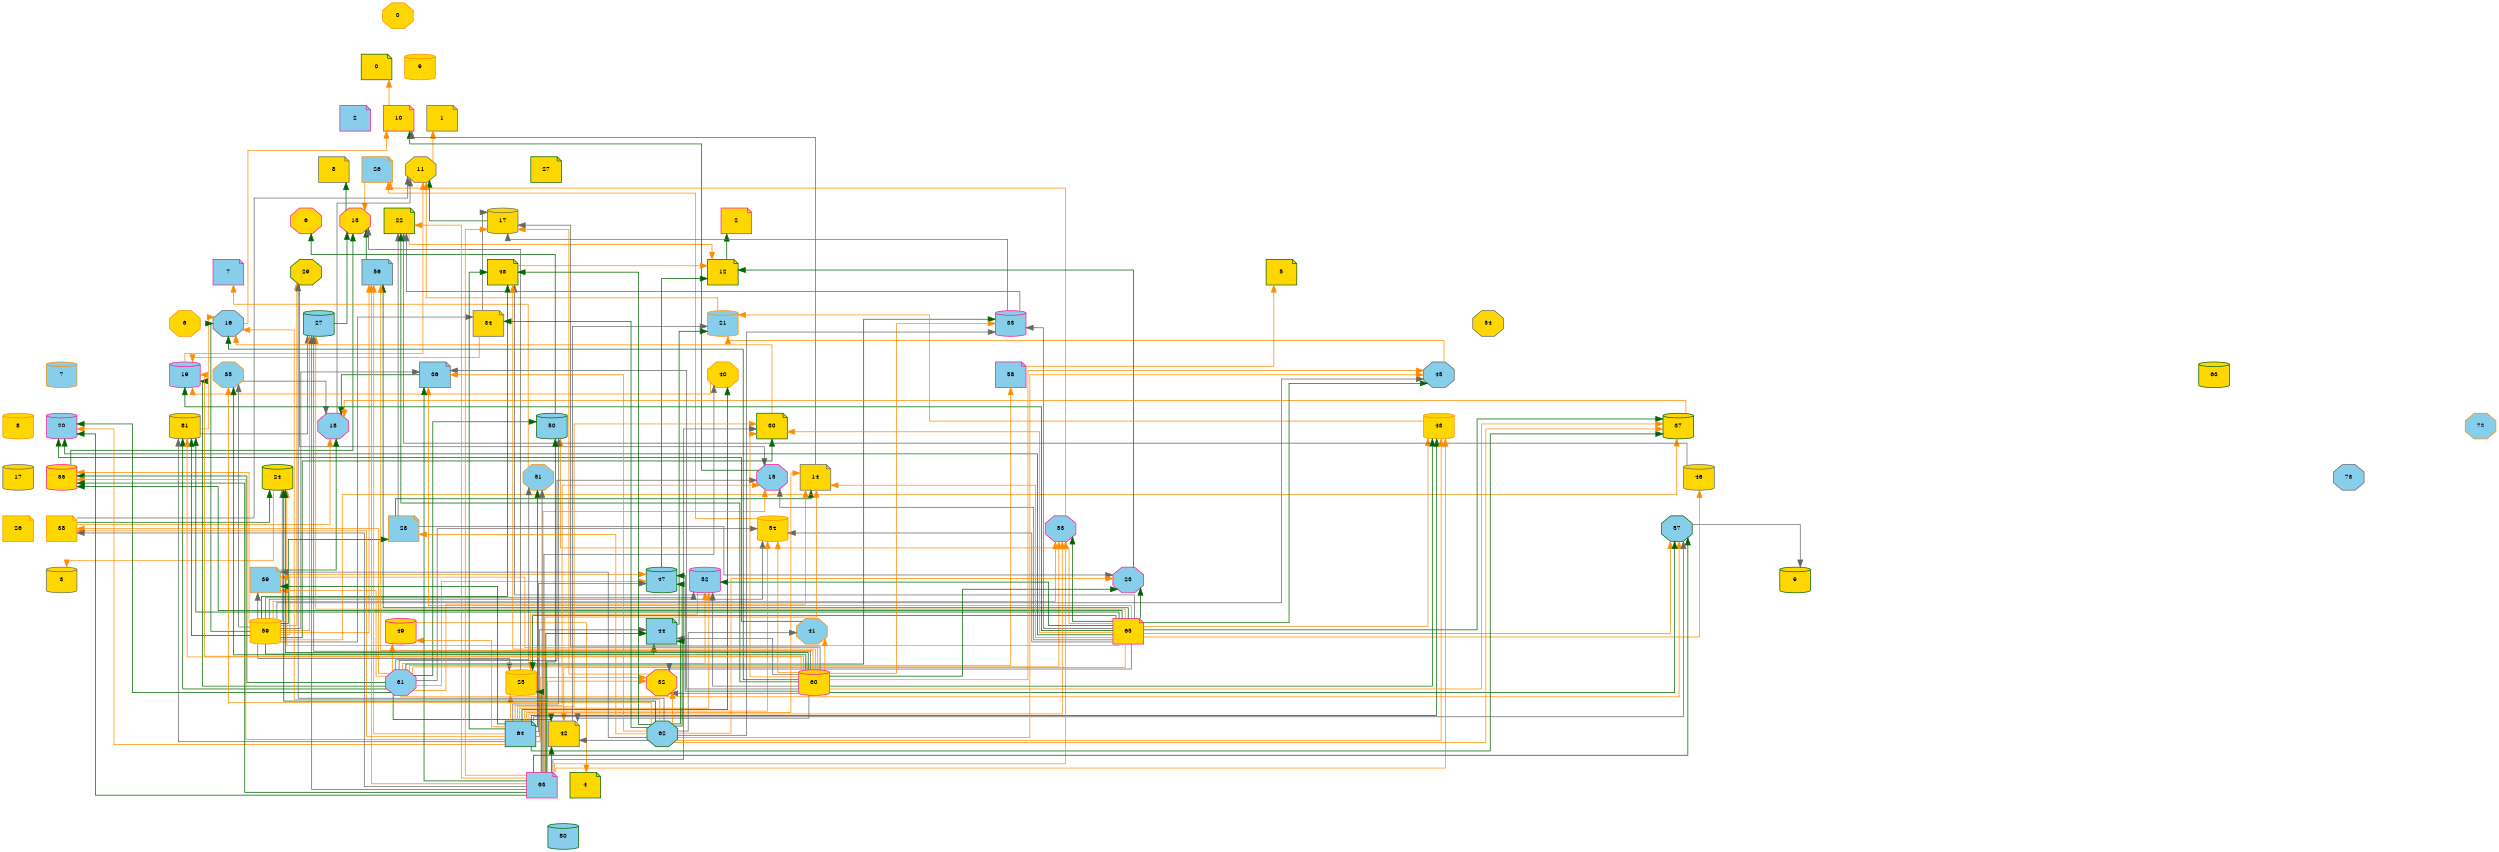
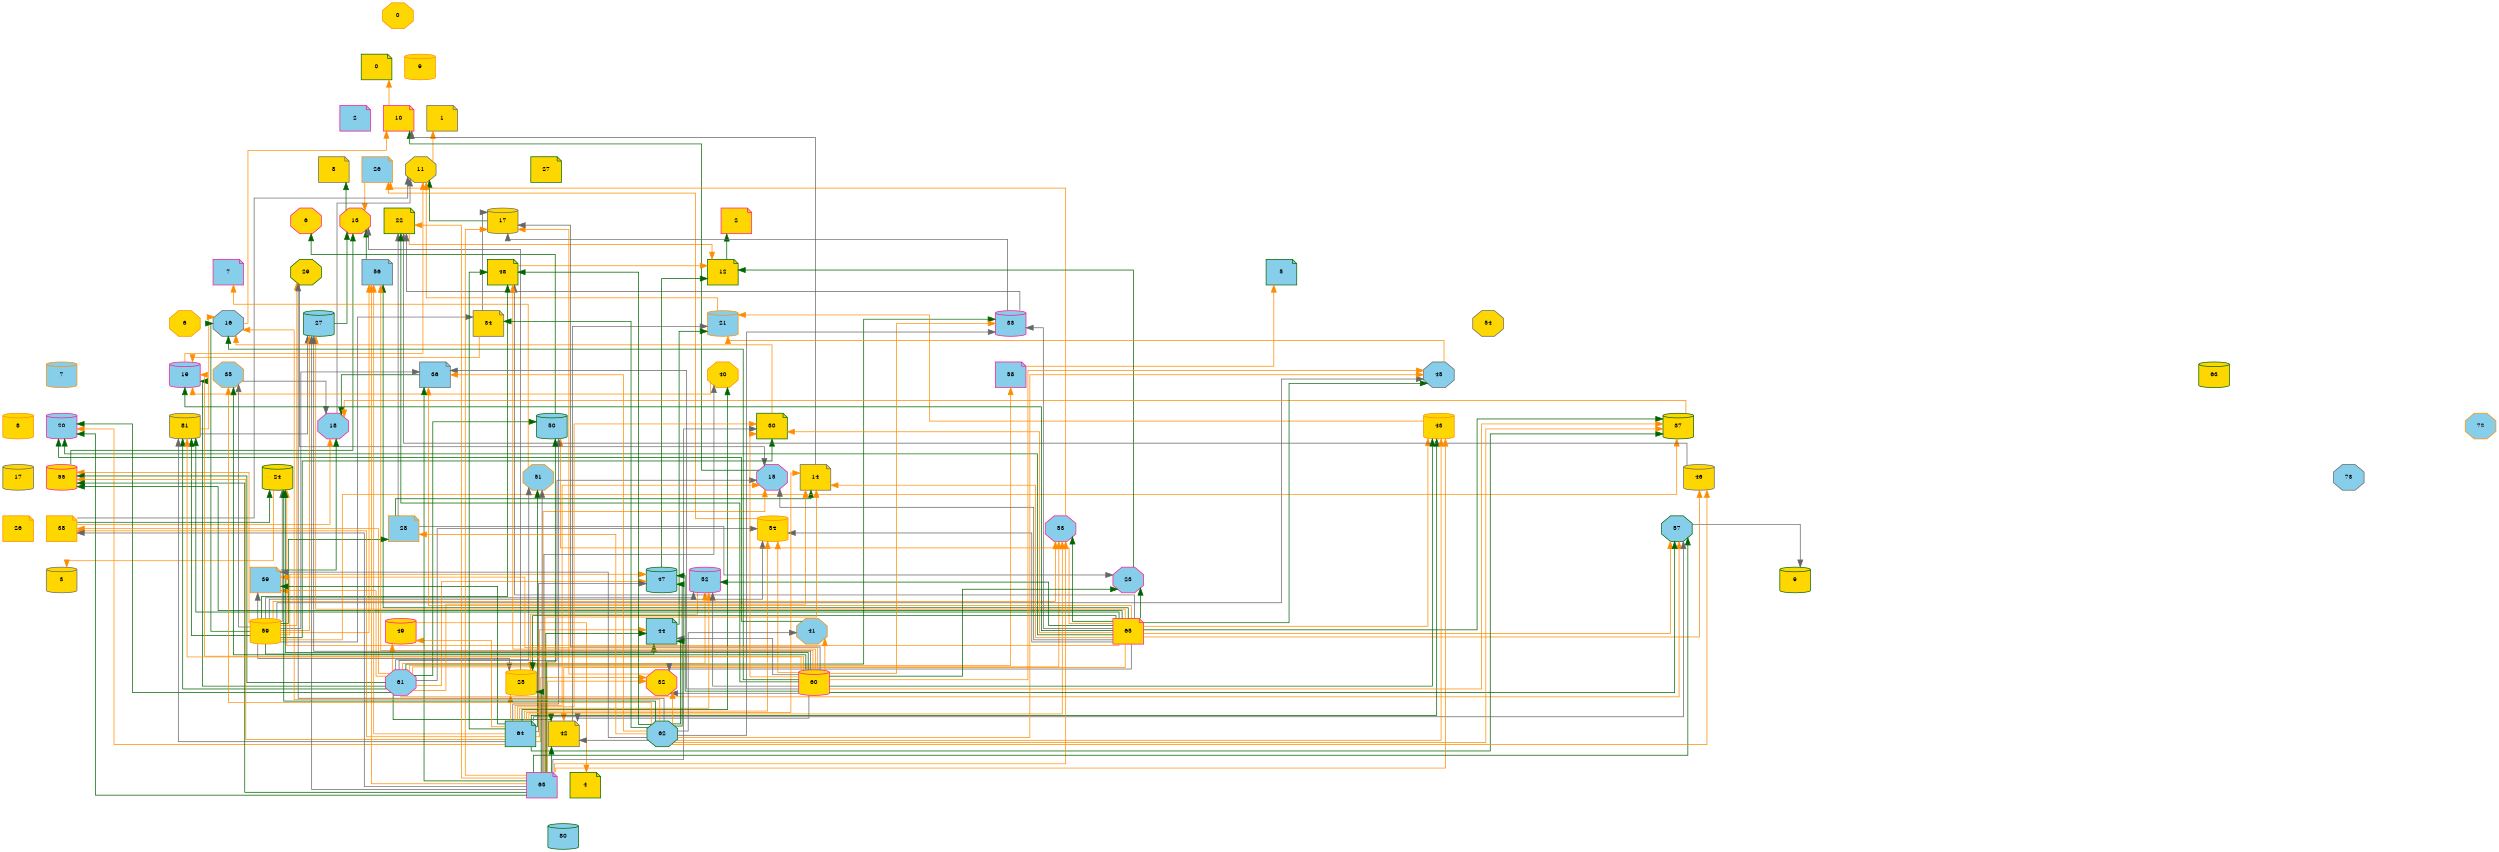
(1281, 272) -> (1281, 272)
(815, 579) -> (1505, 745)
(539, 635) -> (539, 635)
